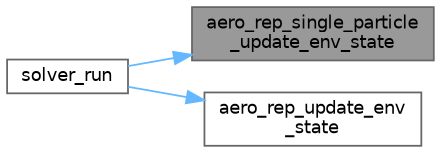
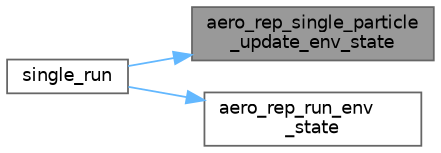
(68, 76) -> (68, 76)
(313, 119) -> (313, 119)
